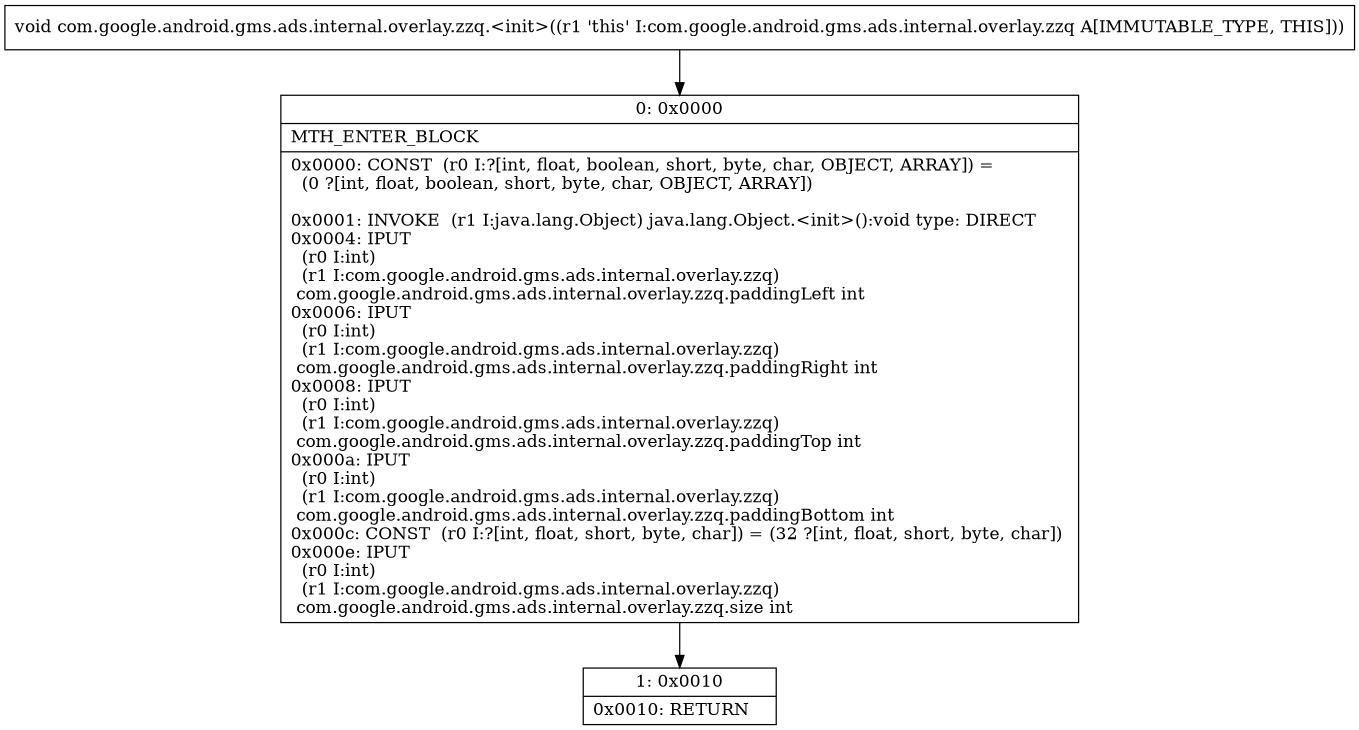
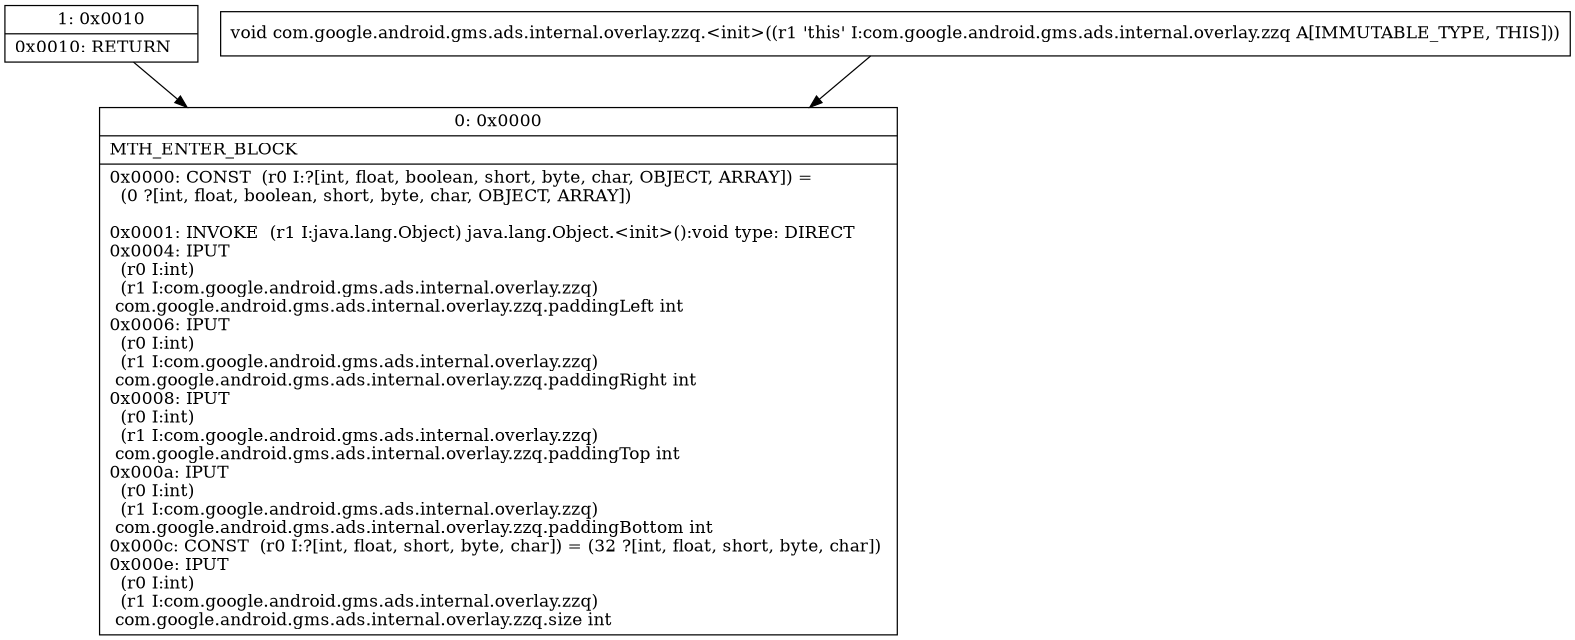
(680, 639) -> (156, 81)
